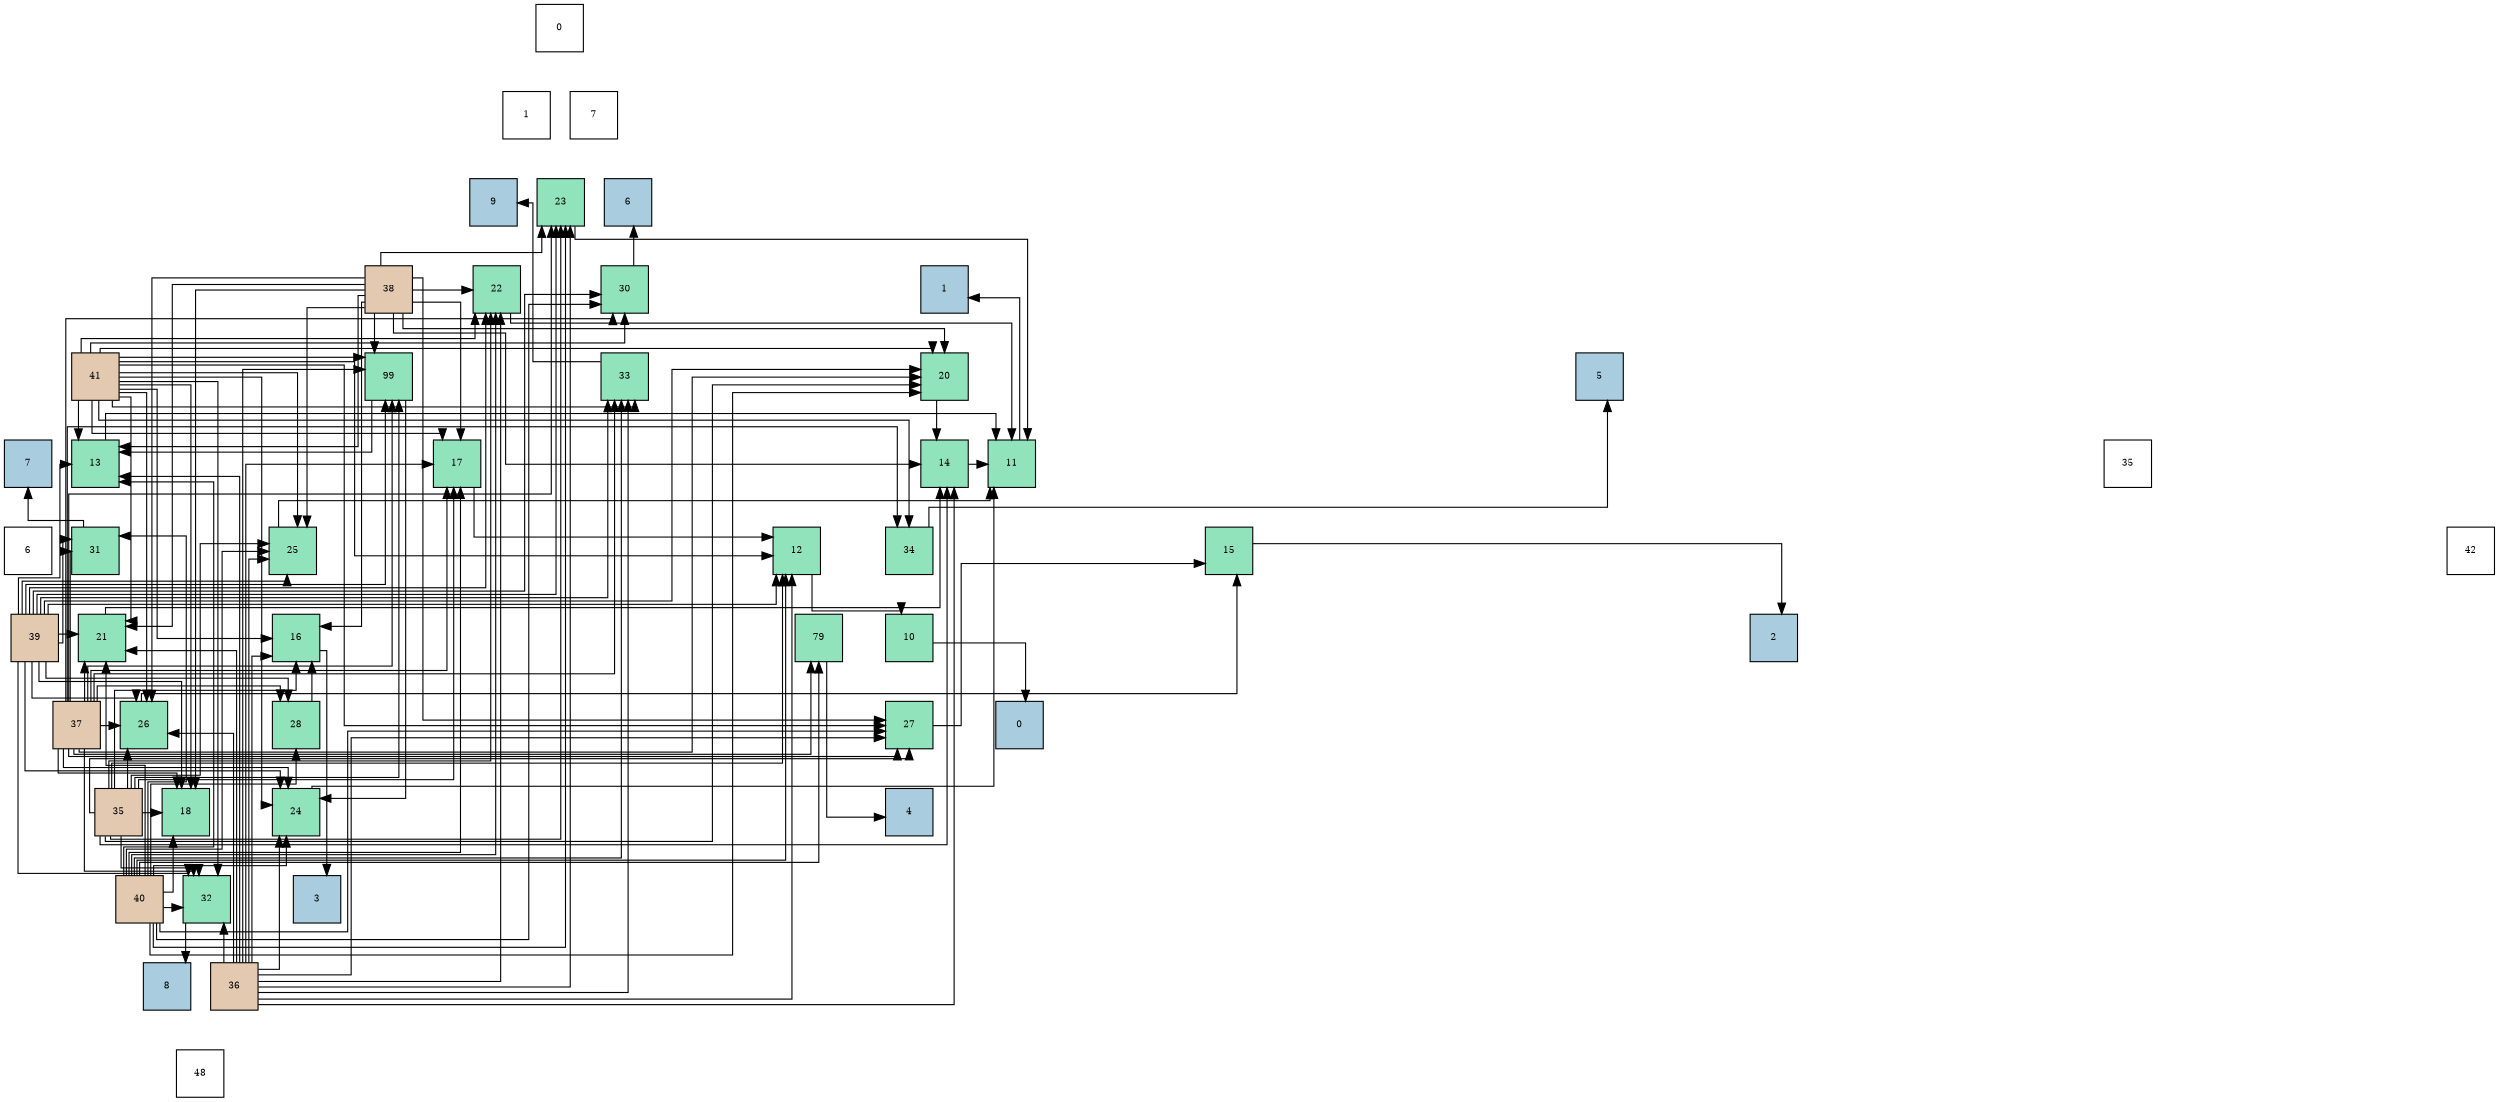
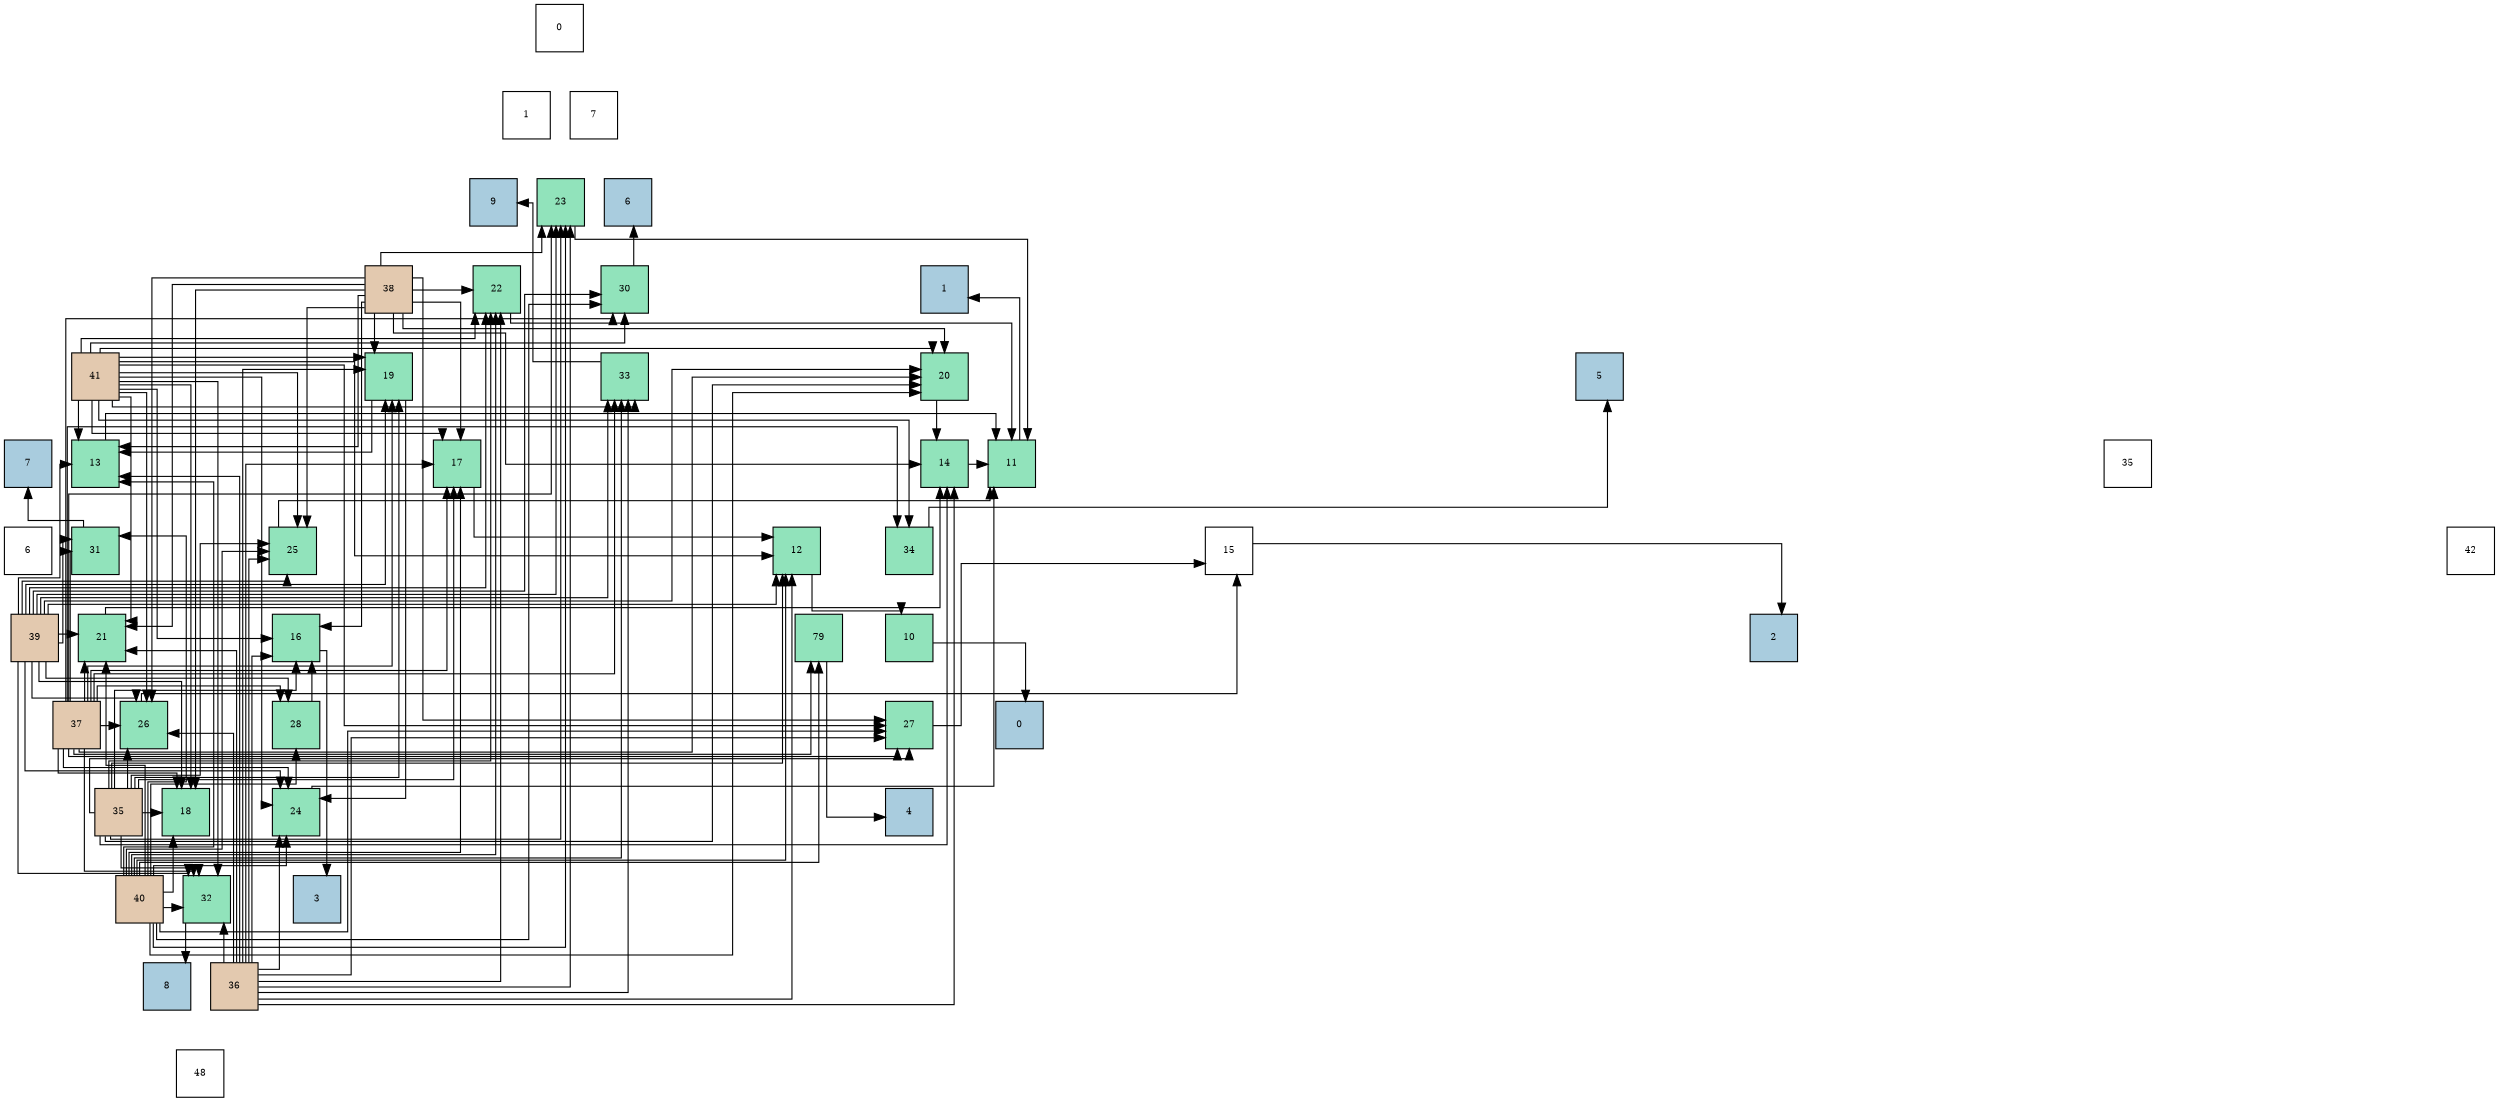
(389, 377) -> (389, 377)
(1229, 551) -> (1229, 551)
